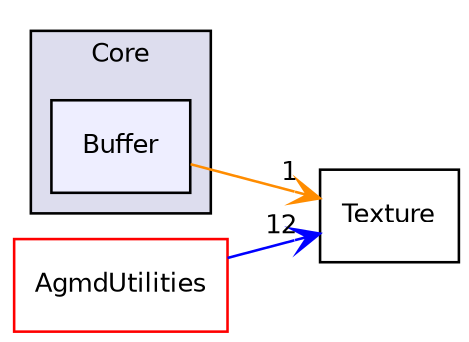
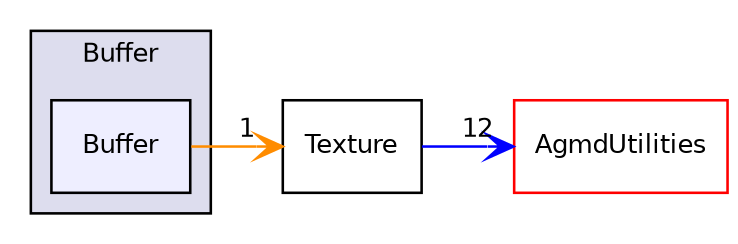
(121, 55) -> (121, 55)
(261, 249) -> (454, 147)
